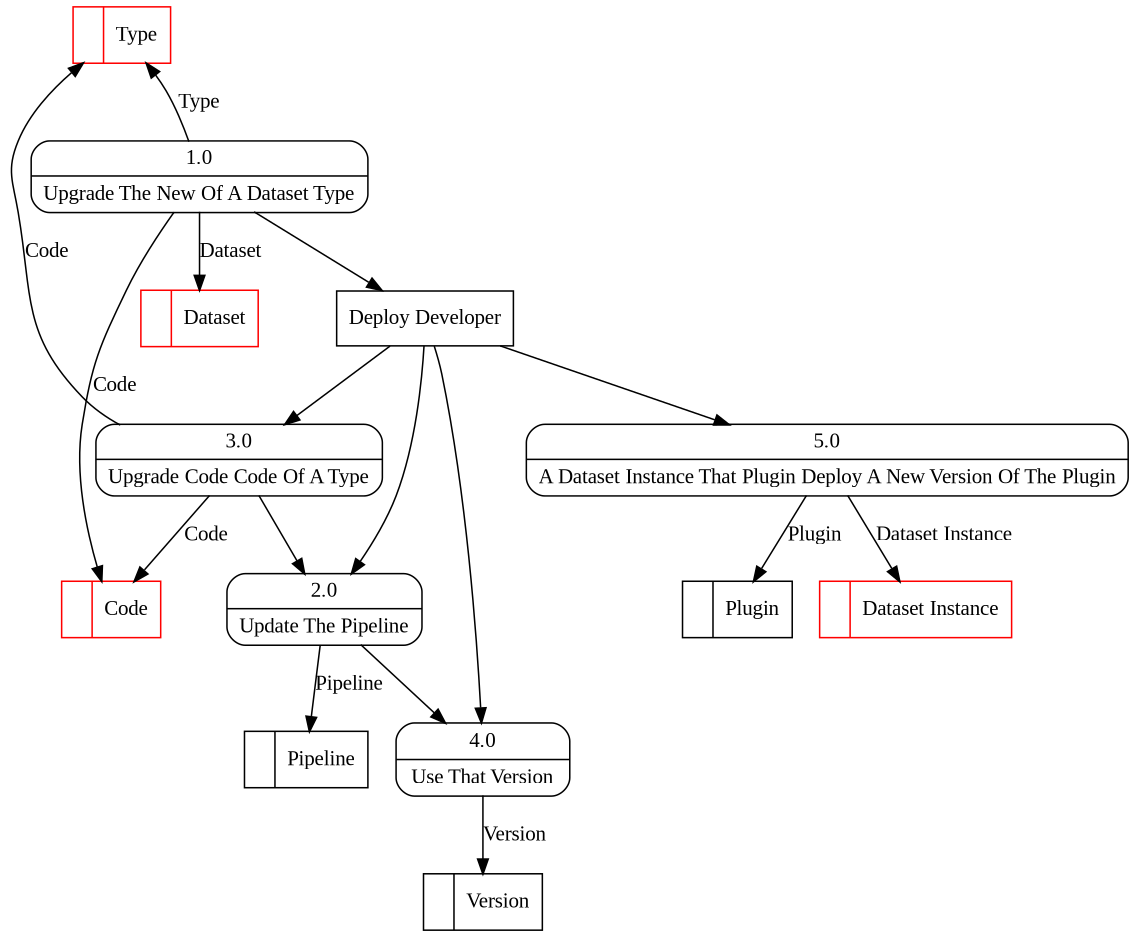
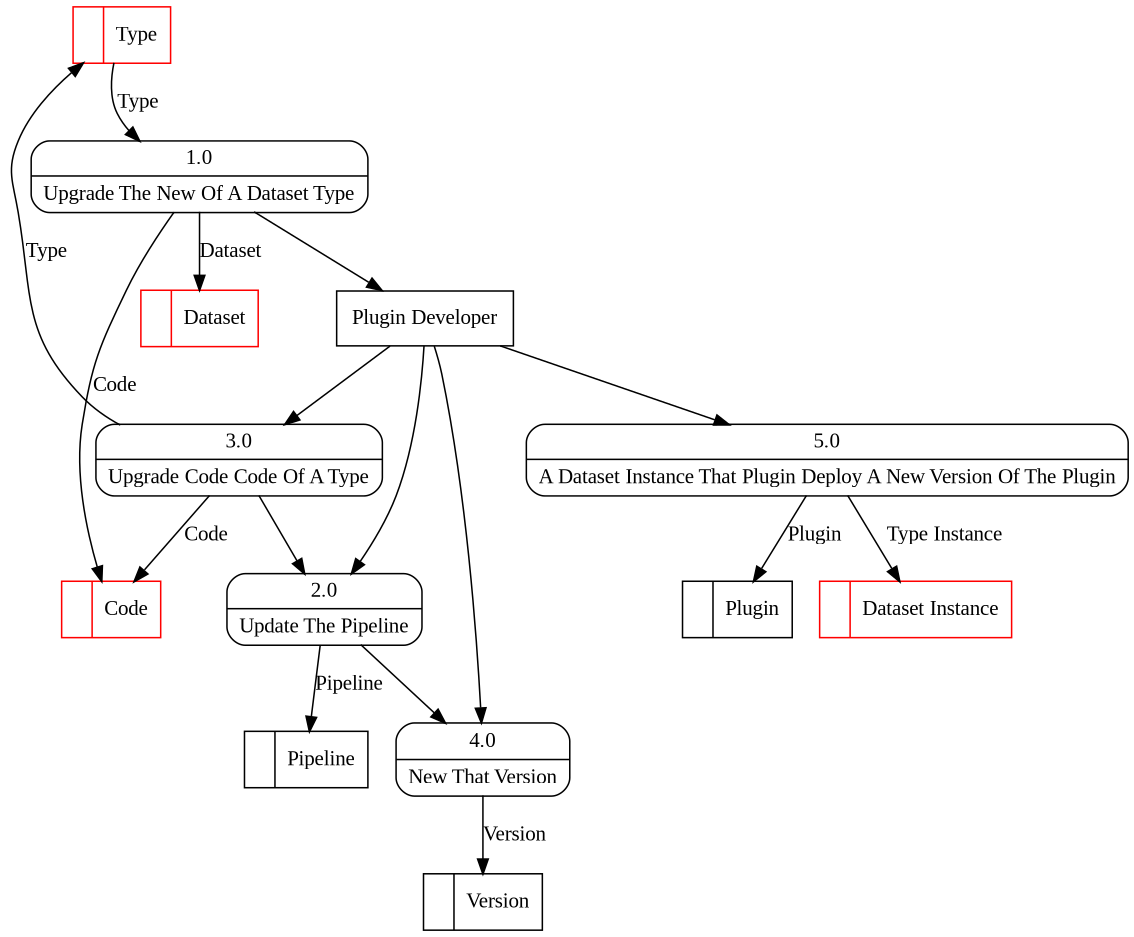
(175, 107) -> (113, 99)
(47, 251) -> (47, 251)
(425, 318) -> (425, 318)
(945, 535) -> (945, 535)
(483, 777) -> (483, 777)
